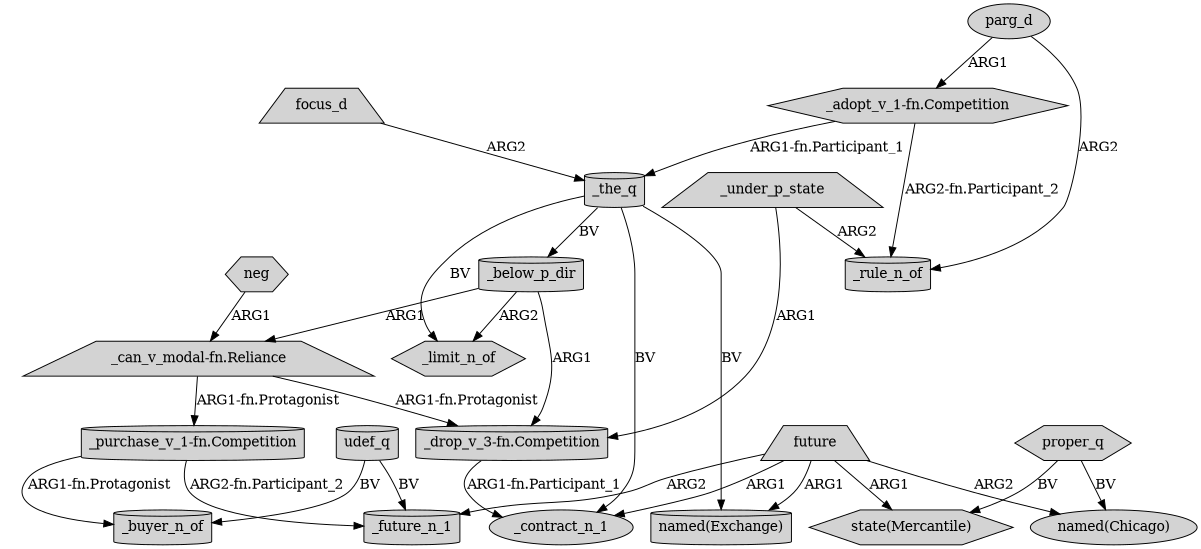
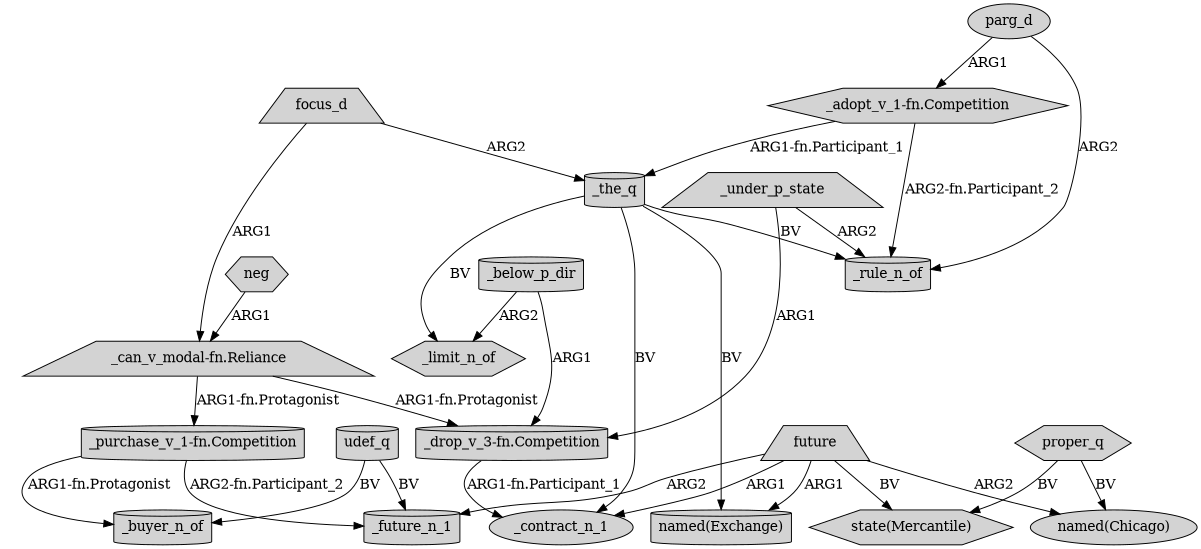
(576, 229) -> (741, 227)
(377, 314) -> (236, 219)
(889, 485) -> (889, 485)
